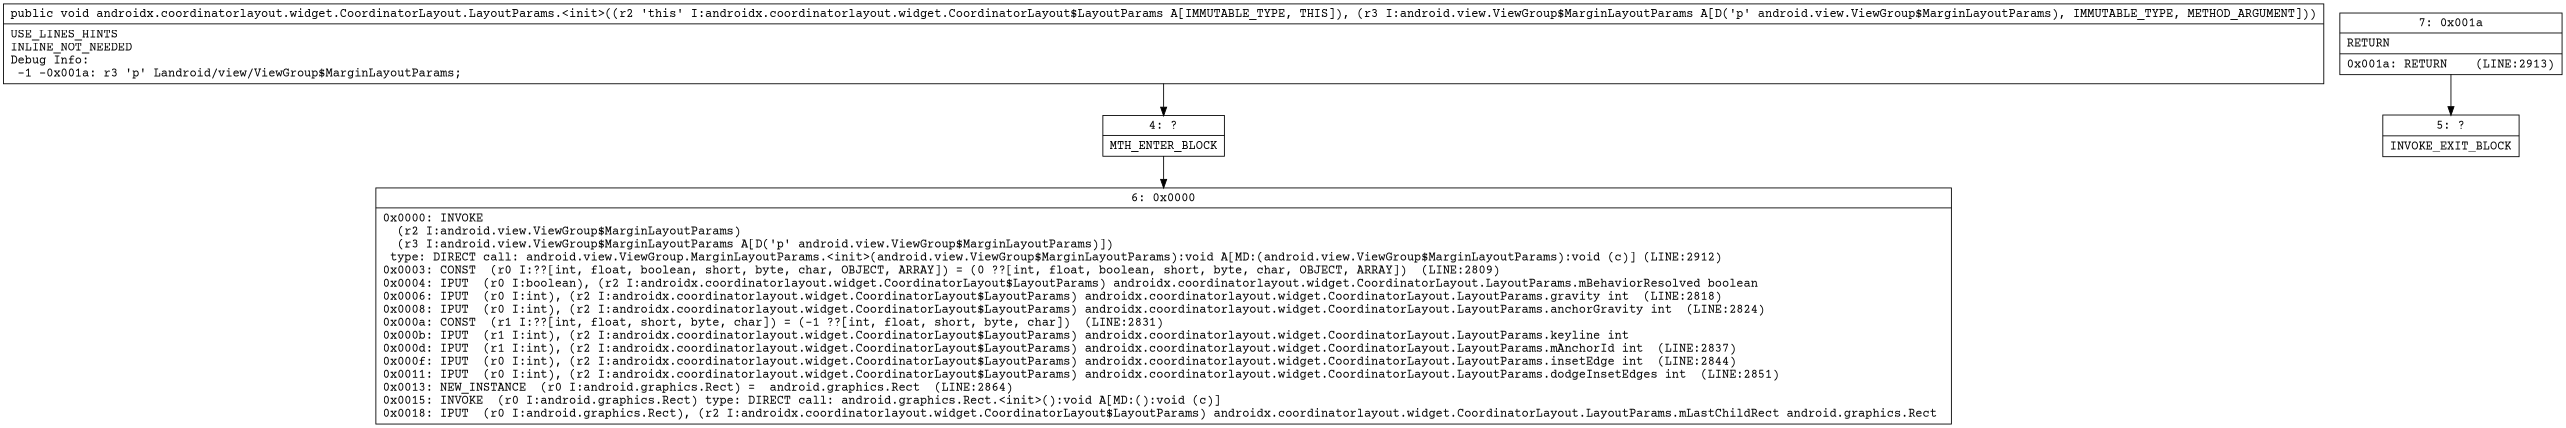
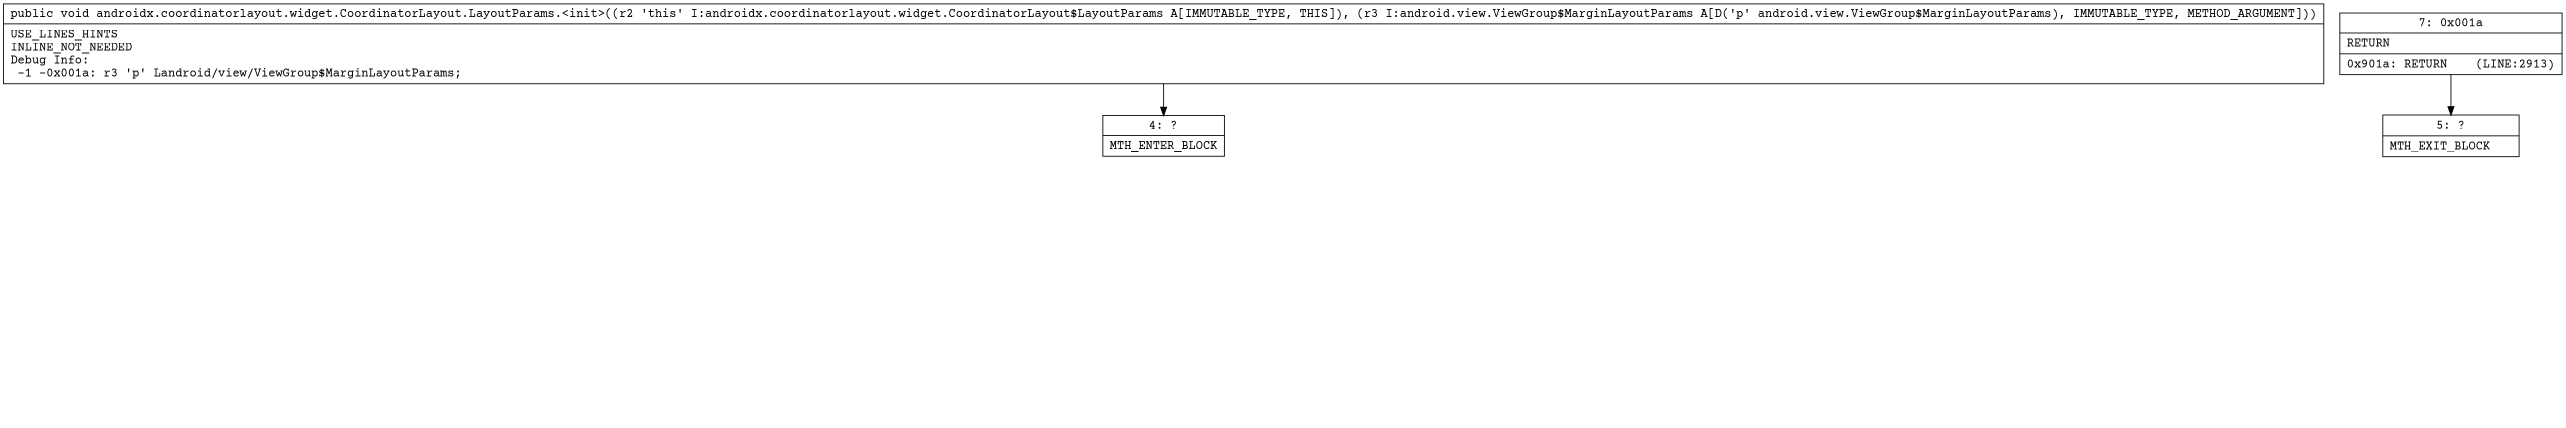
(2451, 64) -> (2451, 64)
(2451, 146) -> (2440, 146)
(1164, 306) -> none
